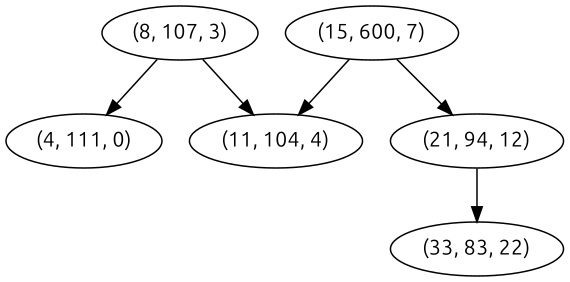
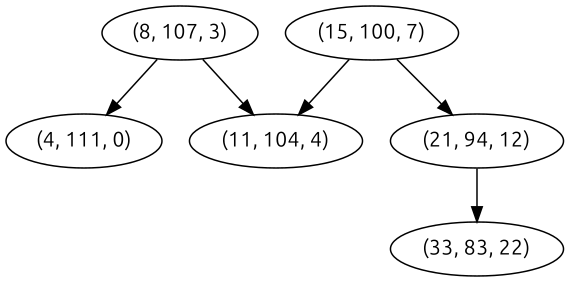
(372, 33) -> (372, 33)
